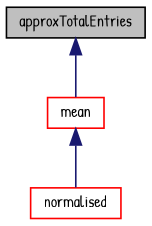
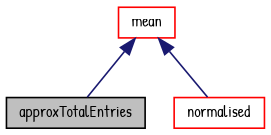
(76, 76) -> (106, 74)
